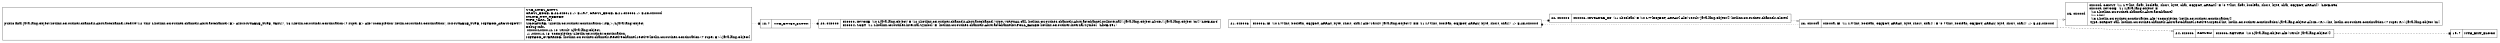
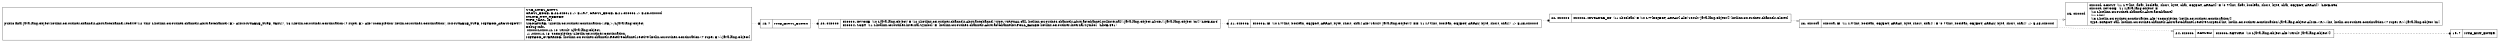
(791, 24) -> (791, 24)
(1671, 25) -> (1224, 24)
(2114, 29) -> (2114, 29)
(2391, 33) -> (2391, 33)
(2480, 33) -> (2480, 33)
